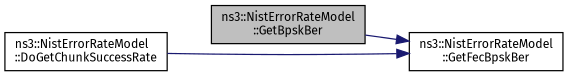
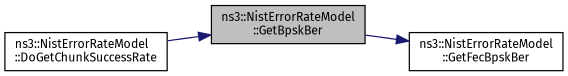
(282, 55) -> (183, 39)
